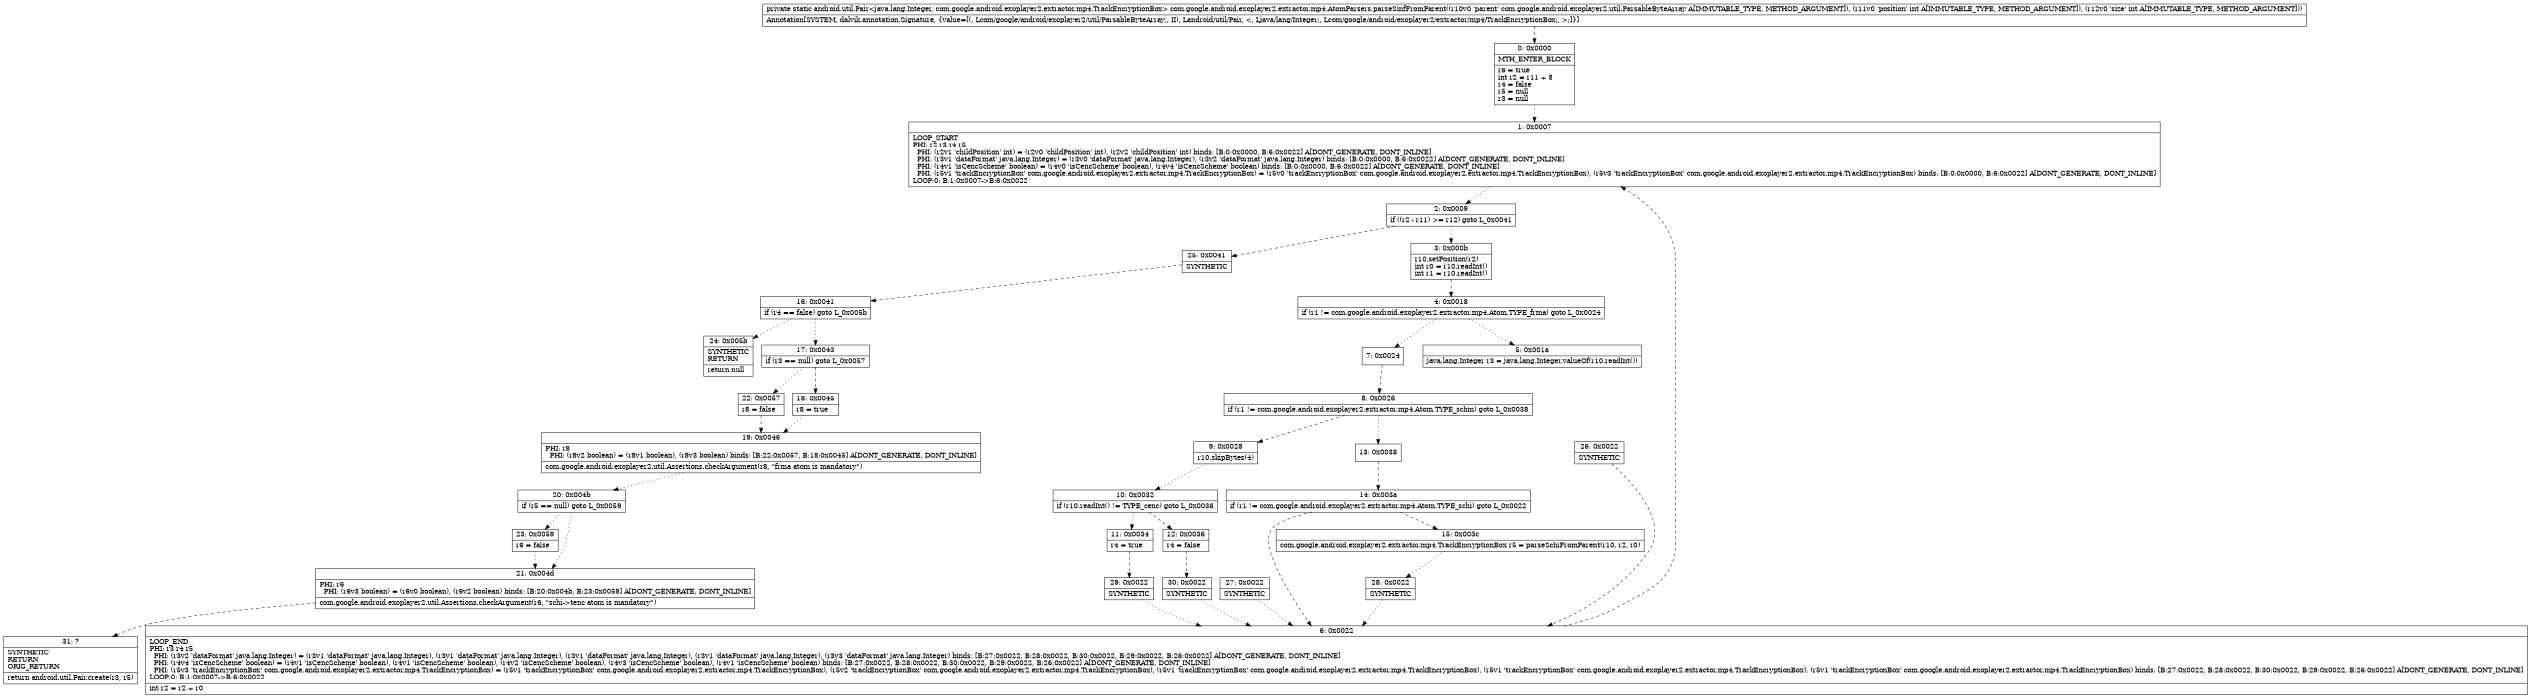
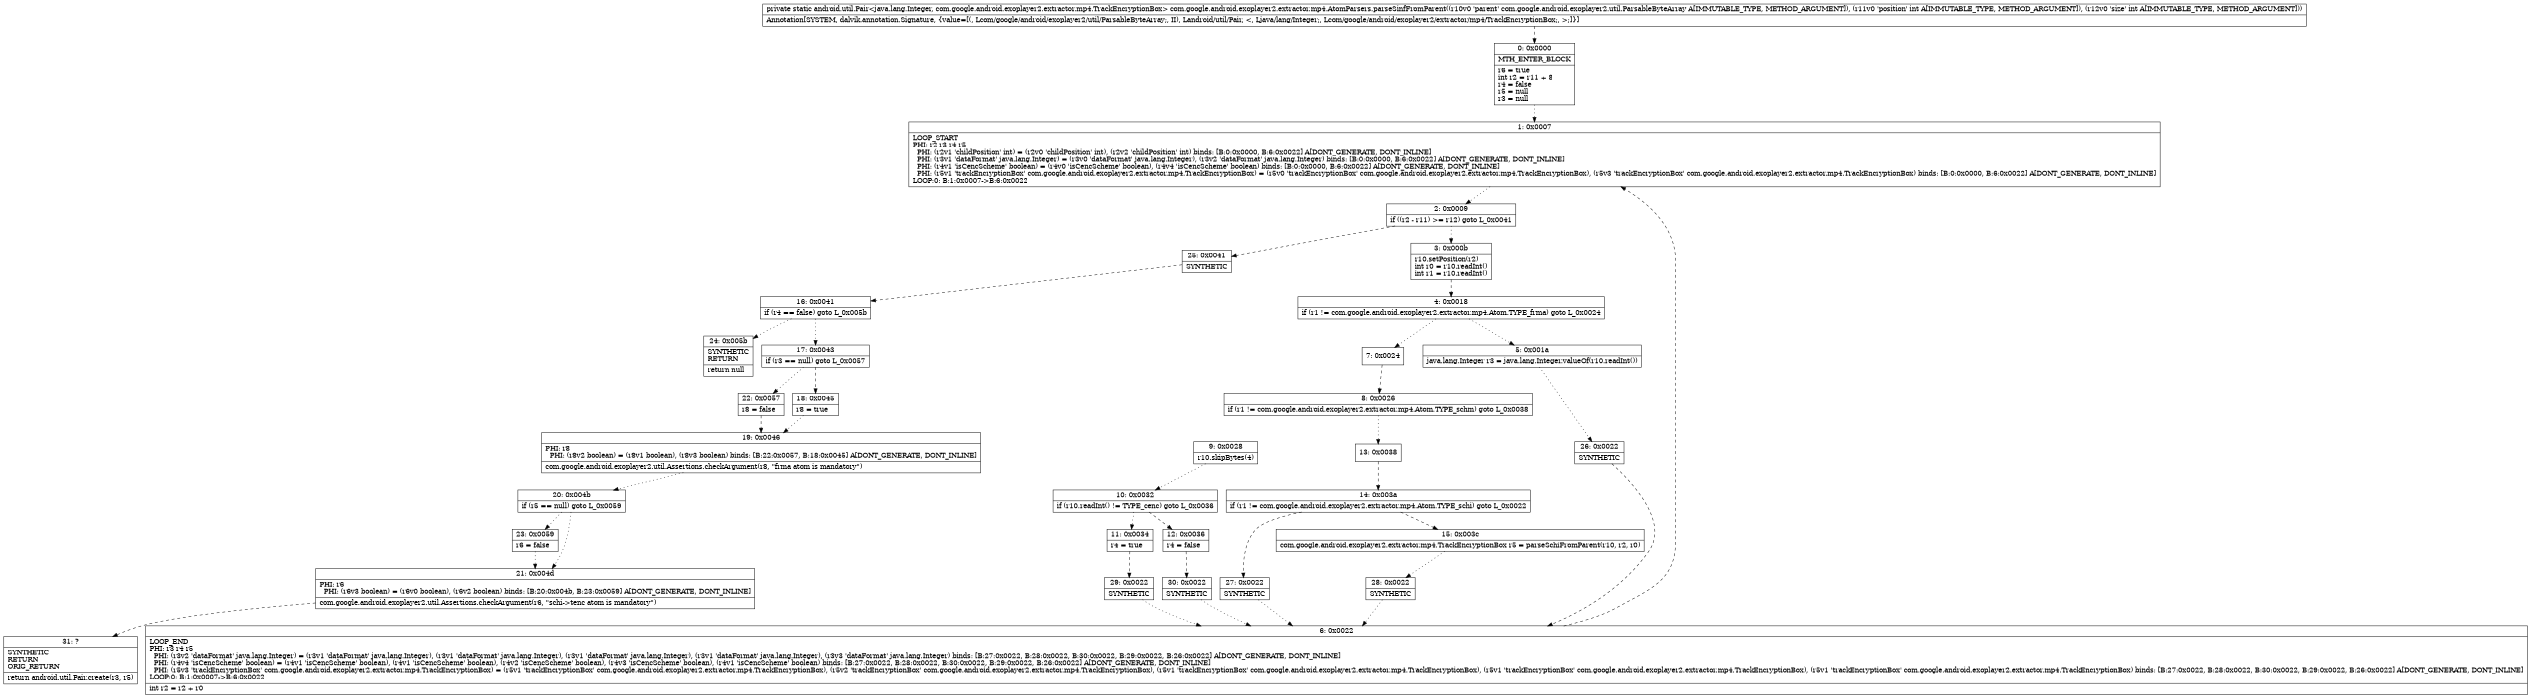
none -> (1564, 402)
(1303, 428) -> none
(1272, 558) -> (1257, 528)
